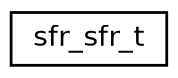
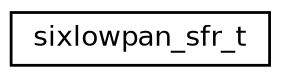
(89, 39) -> (140, 39)
